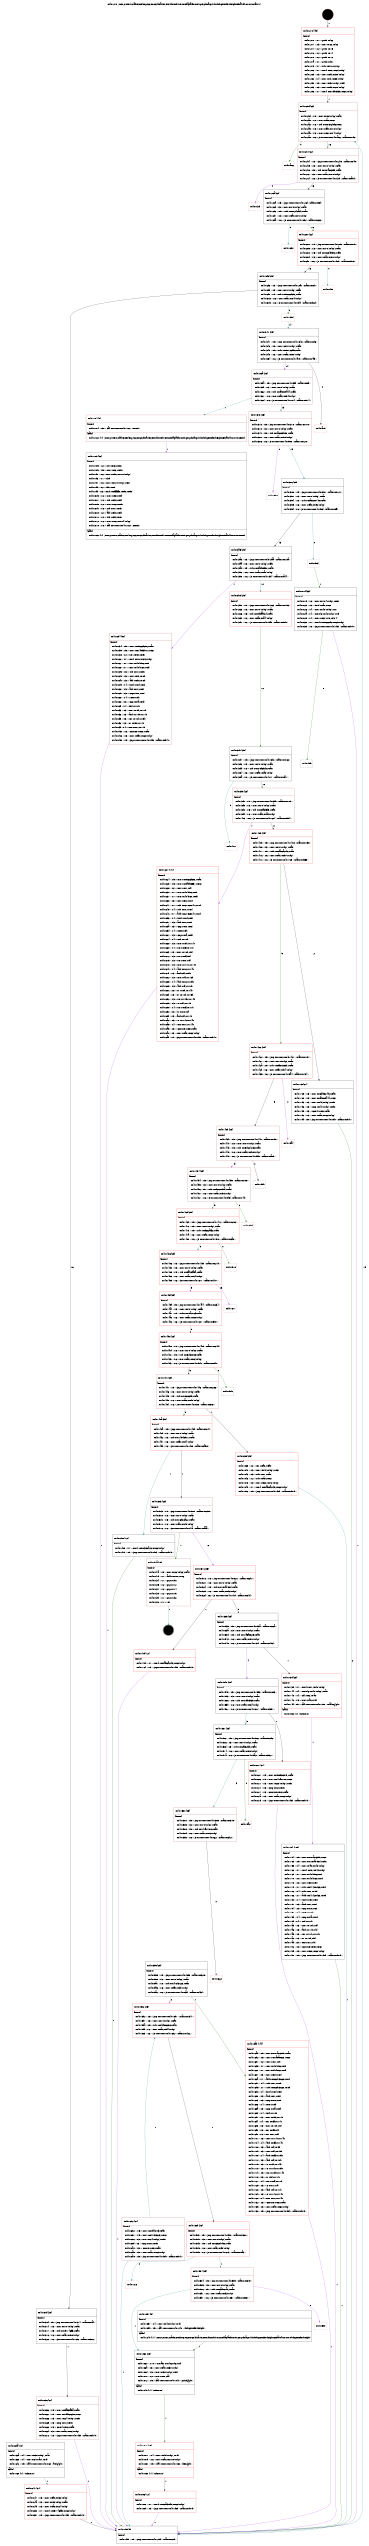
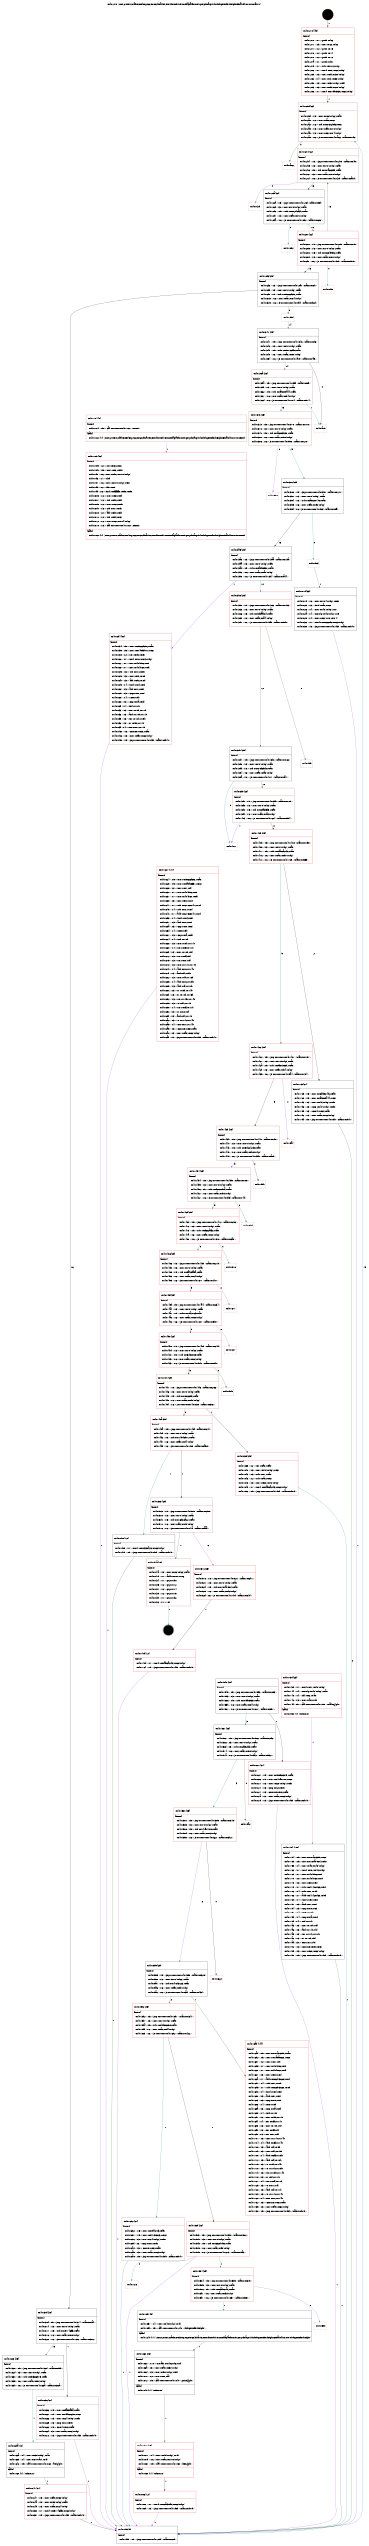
(328, 144) -> (328, 207)
(228, 406) -> (314, 413)
(166, 496) -> (166, 496)
(315, 695) -> (285, 692)
(239, 863) -> (235, 831)
(221, 1288) -> (221, 1288)
none -> (230, 1350)
(247, 1630) -> none
none -> (191, 1901)
(145, 2128) -> (162, 2127)
(142, 2303) -> (223, 2305)
none -> (33, 2372)
(330, 2435) -> (127, 2375)
